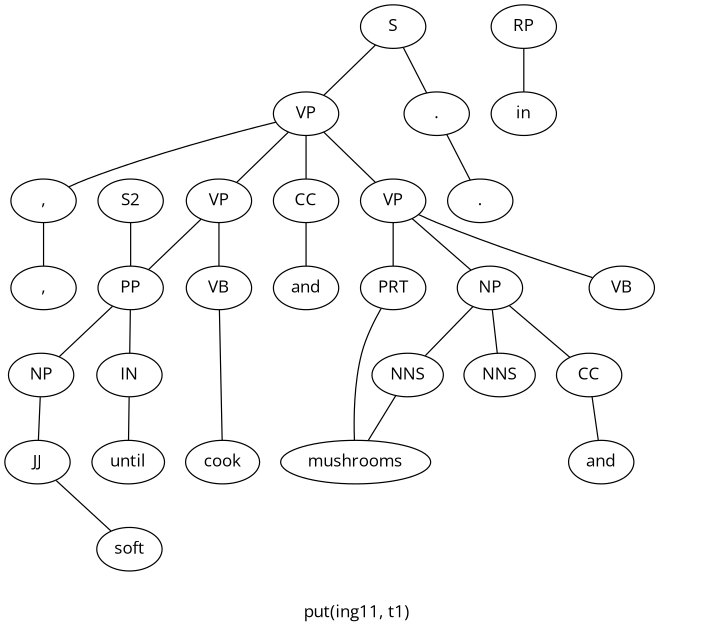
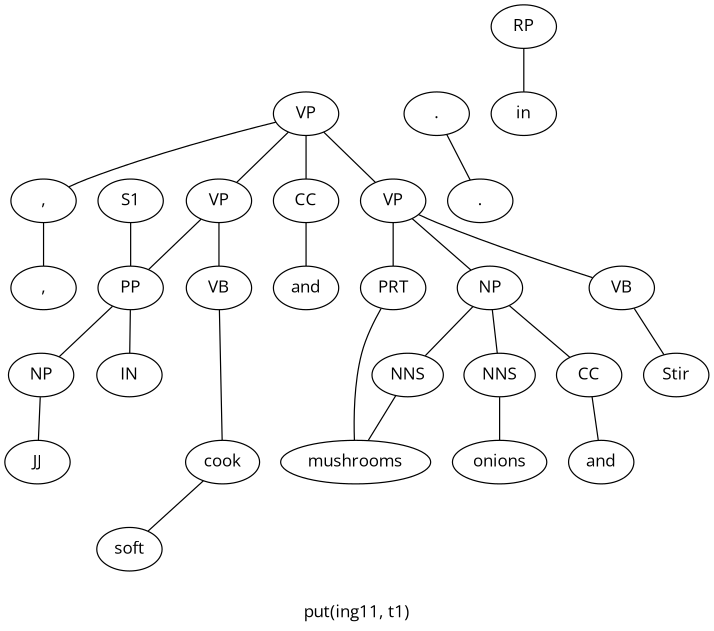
(393, 27) -> none
(131, 201) -> (131, 201)
none -> (676, 375)
(128, 462) -> none
none -> (500, 462)
(83, 506) -> (176, 506)
